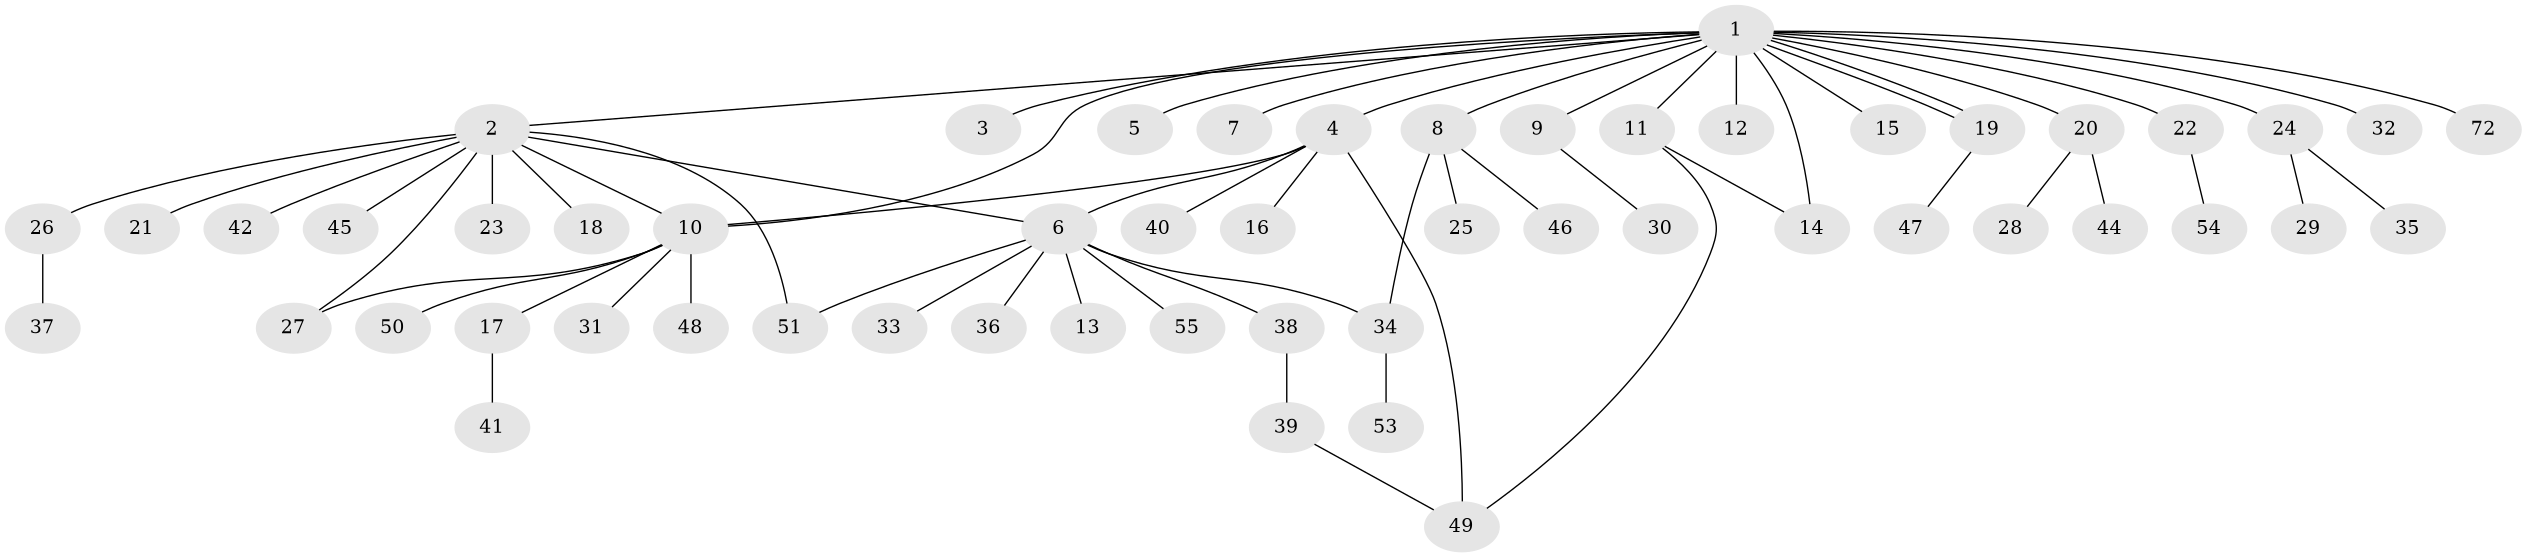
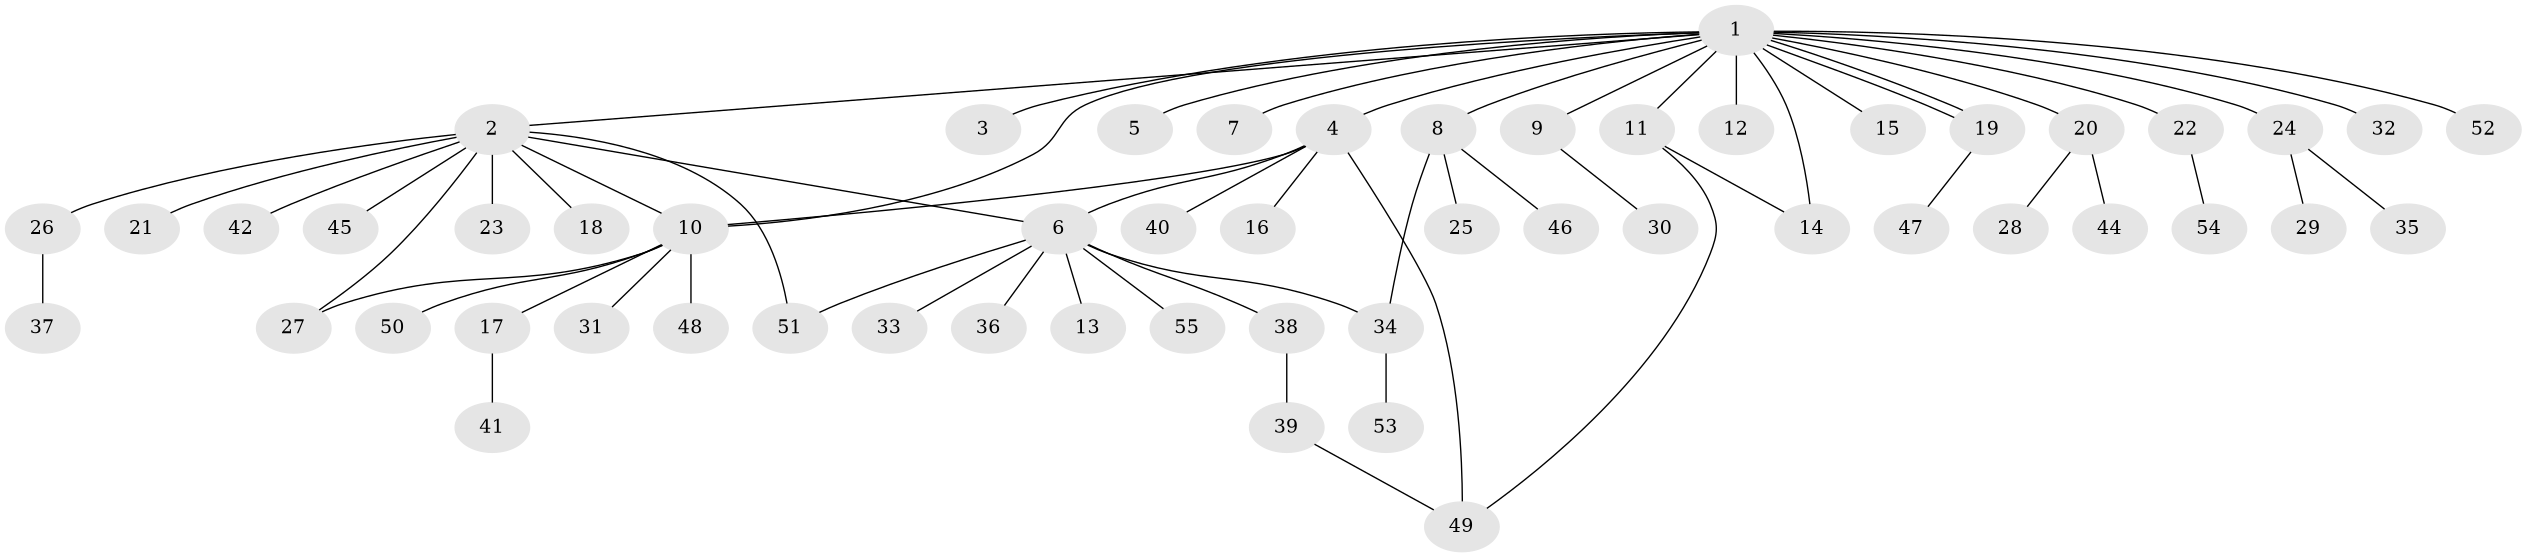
(2484, 130) -> (2484, 130)
